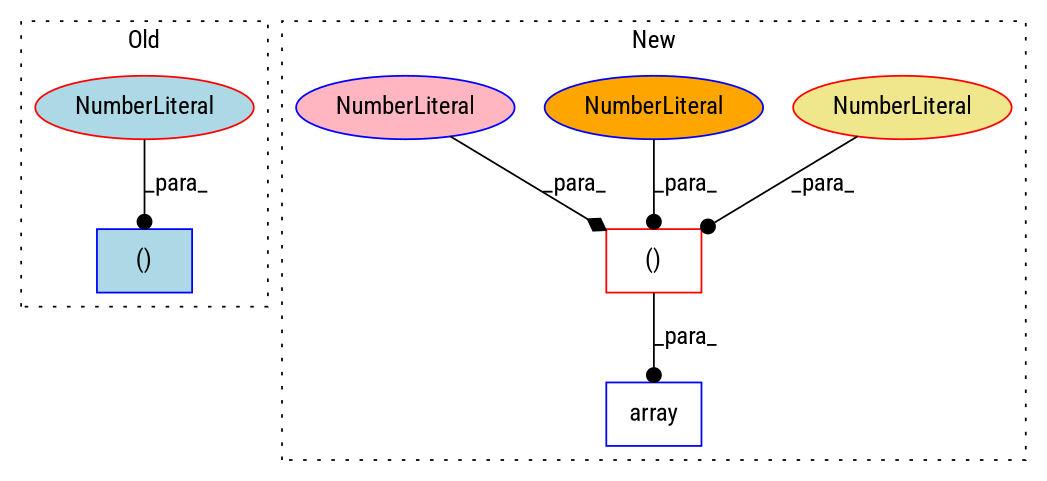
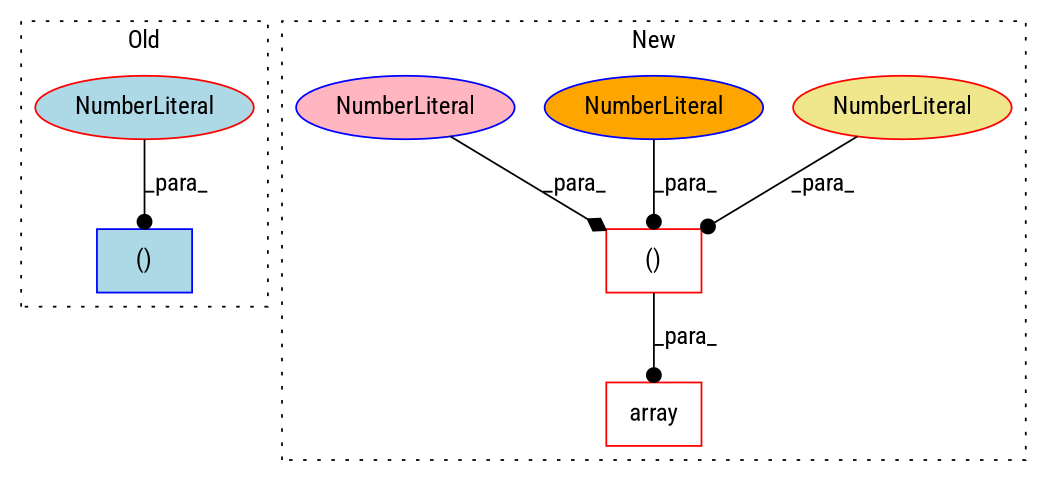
(654, 414) -> (654, 414)
